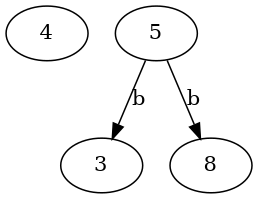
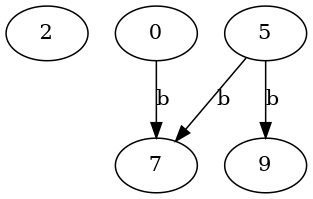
(47, 33) -> (47, 33)
none -> (156, 33)
(102, 165) -> (156, 165)
(211, 165) -> (266, 165)
